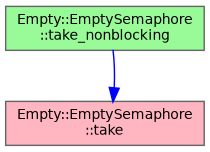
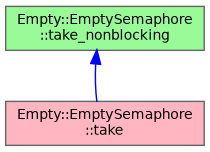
(114, 69) -> (95, 83)
